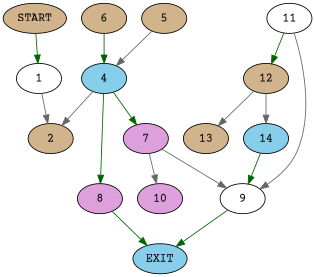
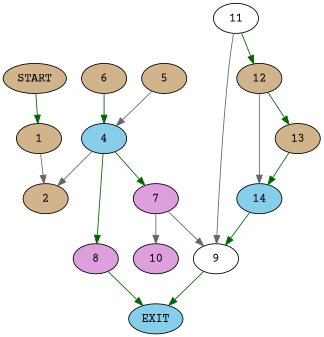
(39, 78) -> (39, 139)
(239, 106) -> (276, 105)
none -> (281, 165)
